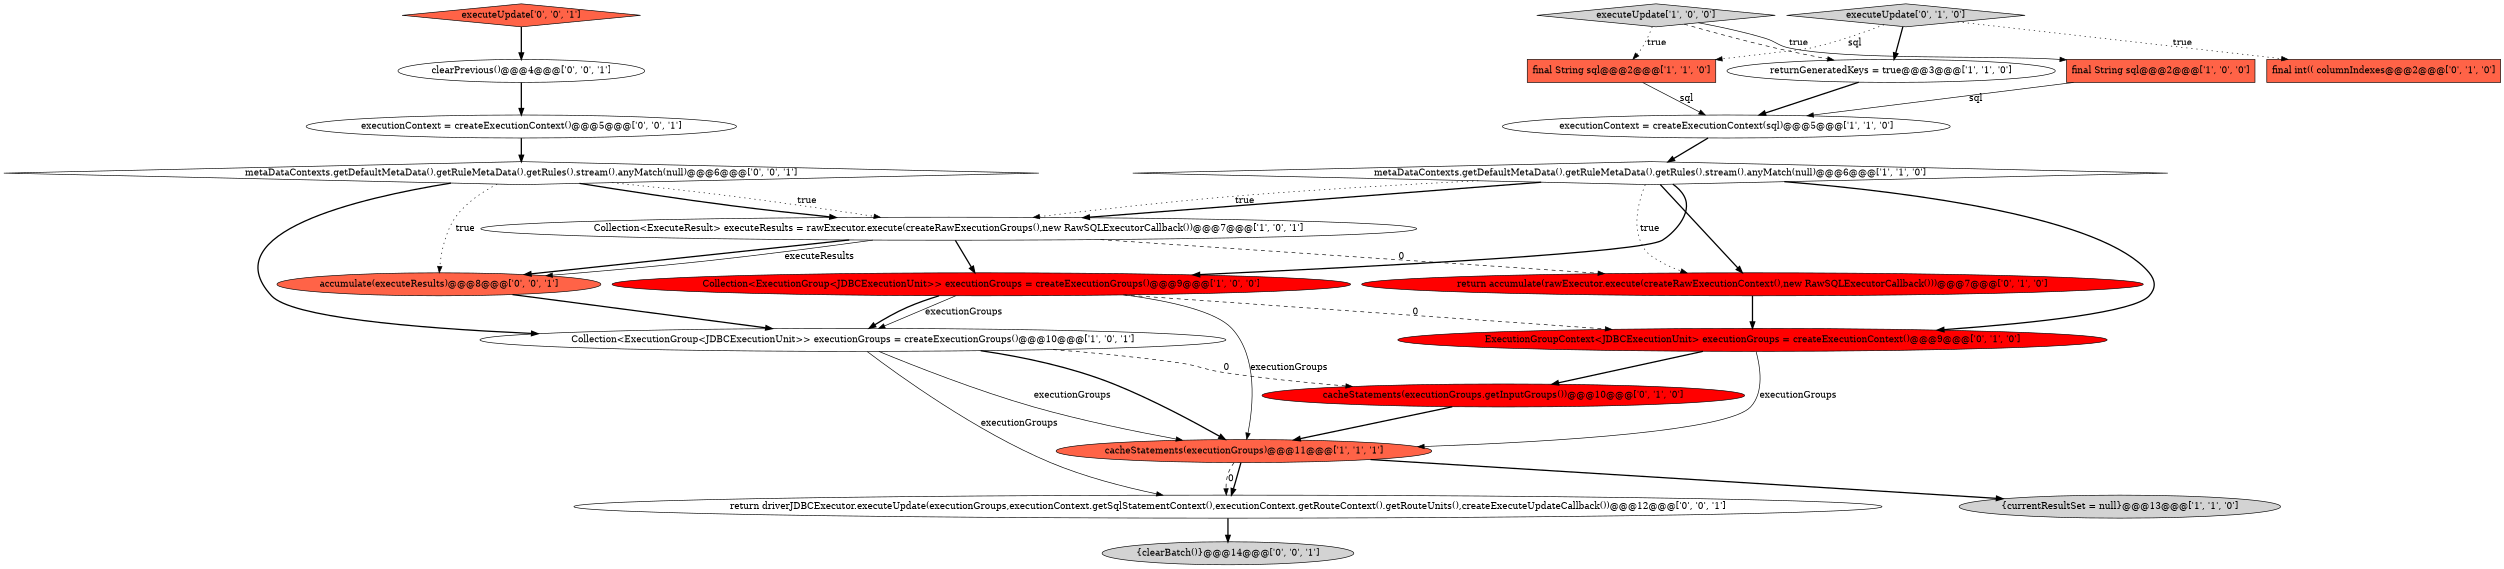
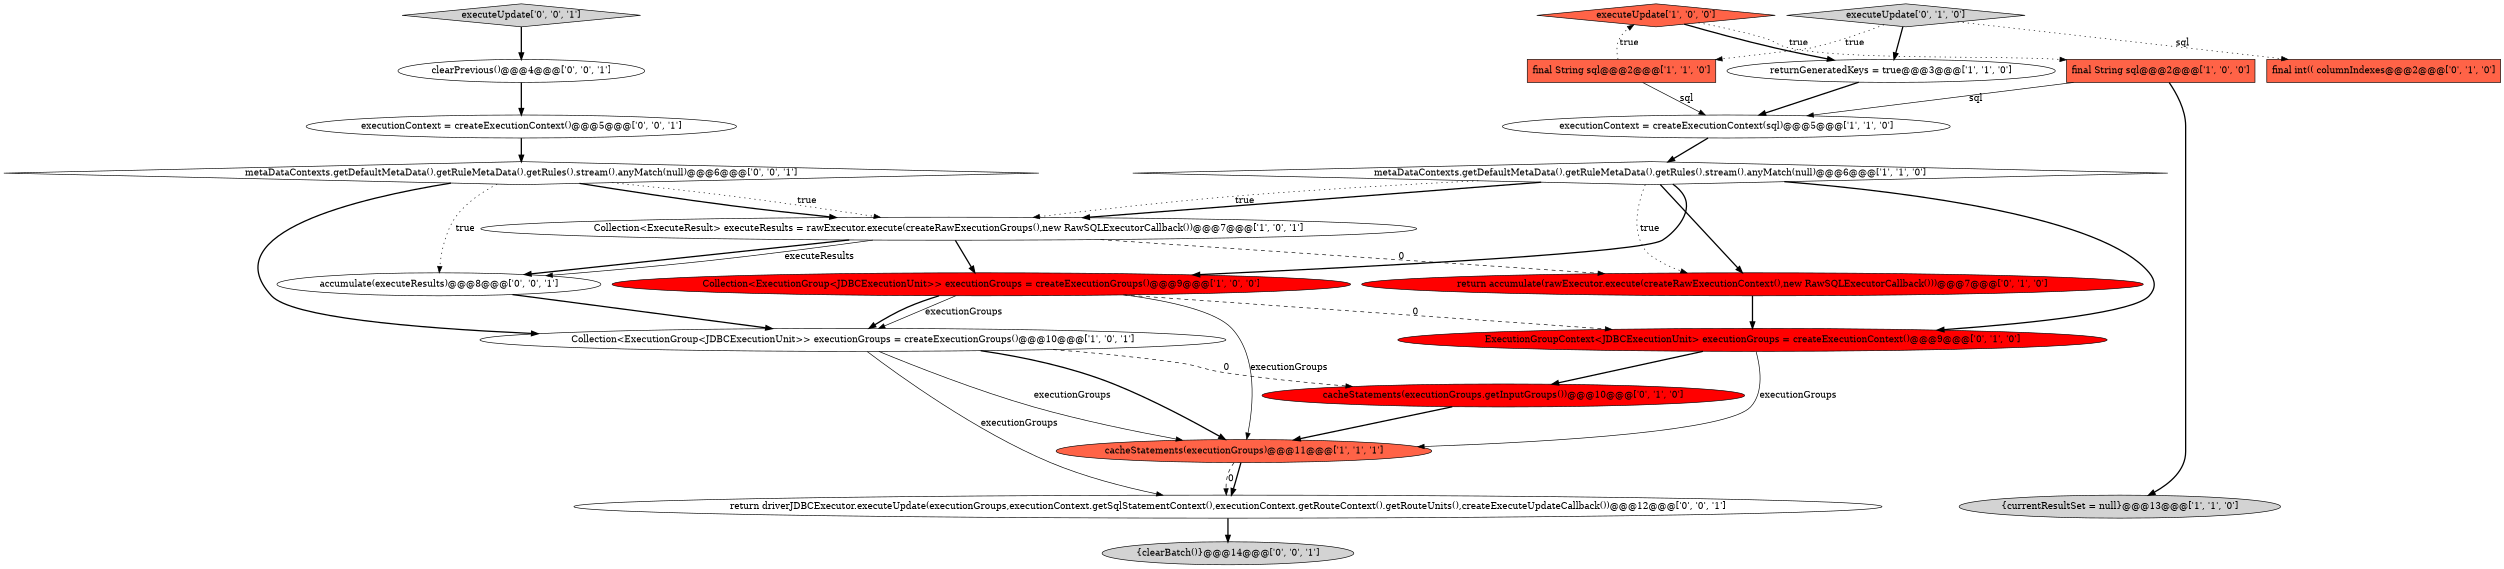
(521, 15) -> (521, 15)
(1656, 15) -> (1656, 15)
(1646, 41) -> (1618, 42)
(1755, 43) -> (1755, 43)
(1855, 43) -> (1855, 43)
(2183, 43) -> (2183, 43)
(1877, 56) -> (1877, 56)
(439, 284) -> (439, 284)
(1683, 479) -> (2186, 292)
